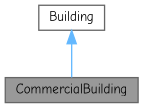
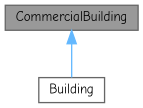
(72, 61) -> (72, 61)
